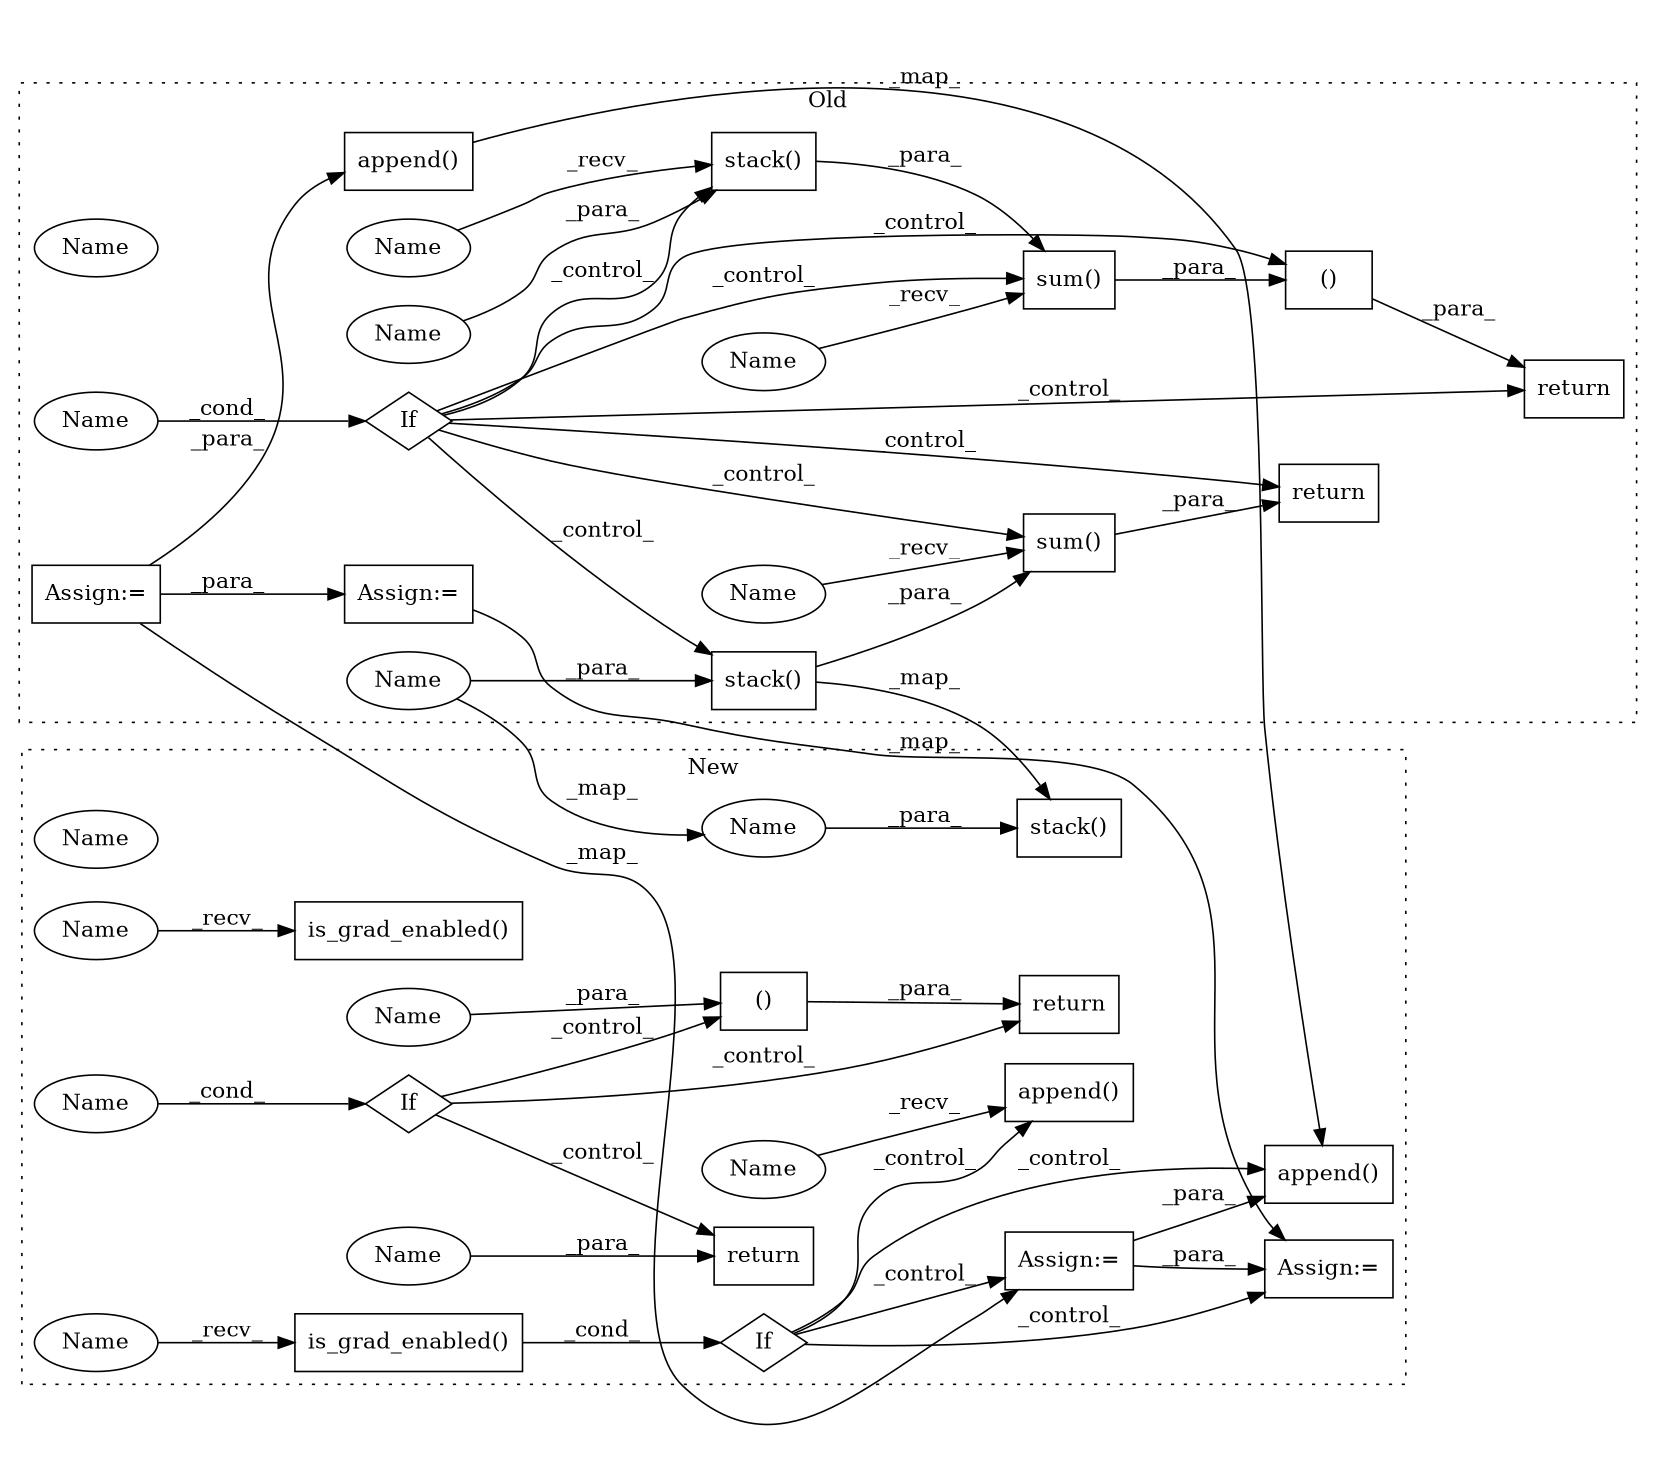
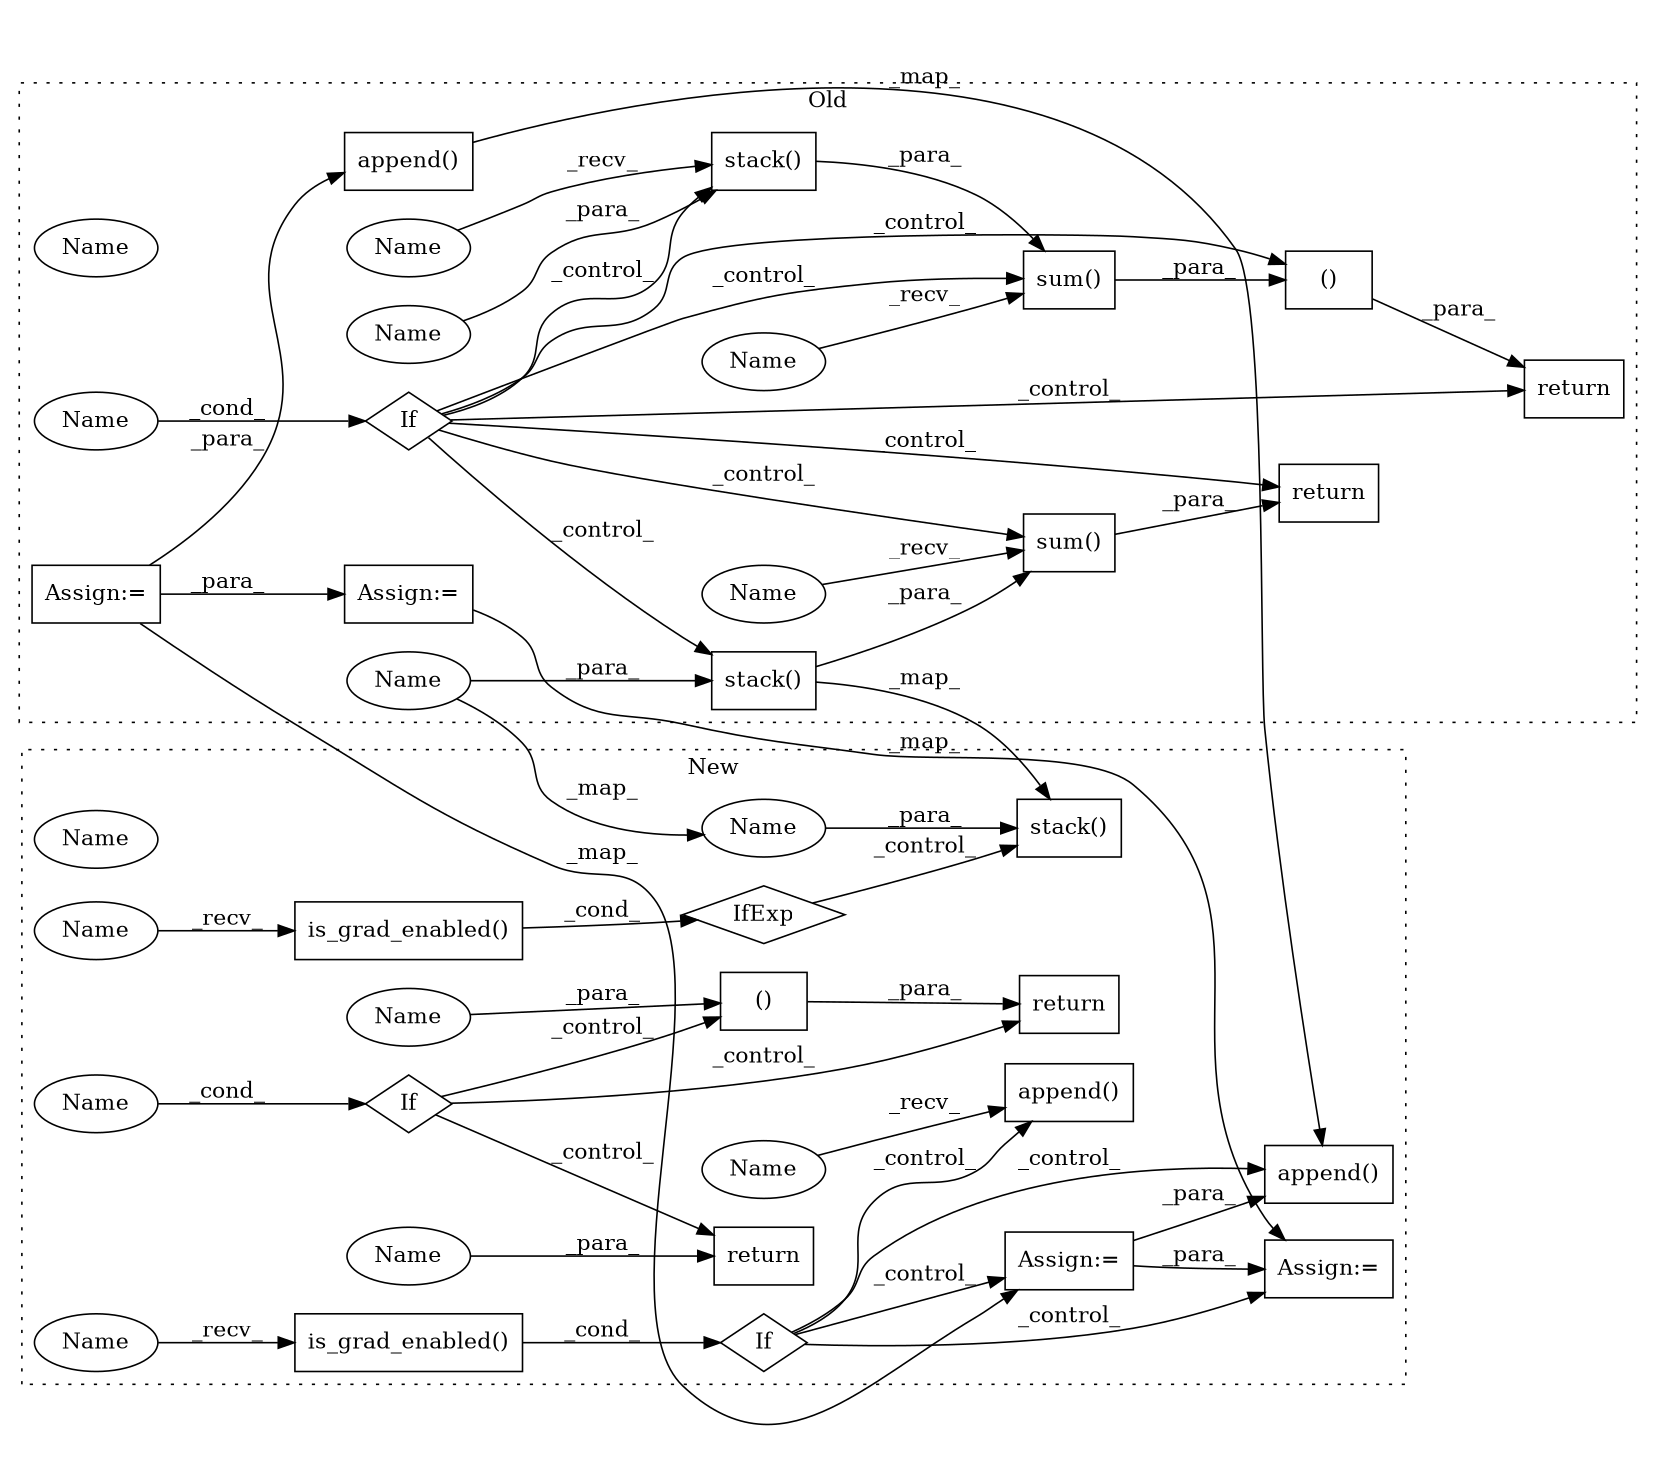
none -> (764, 915)
